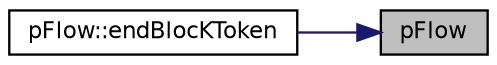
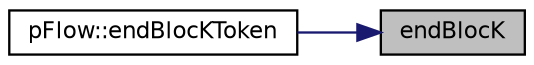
(434, 33) -> (453, 33)
